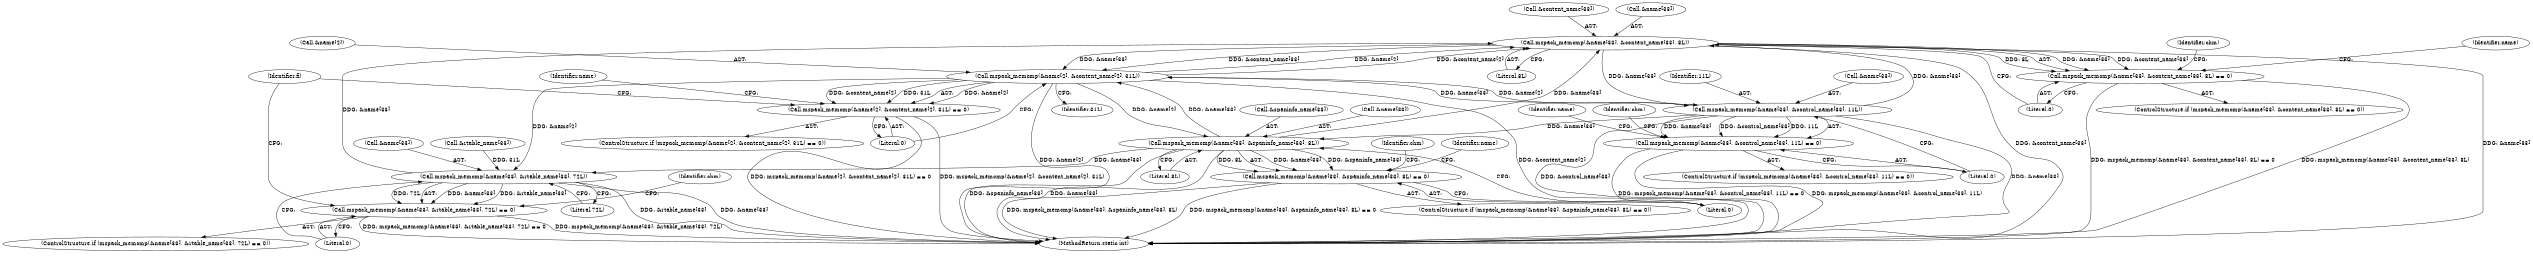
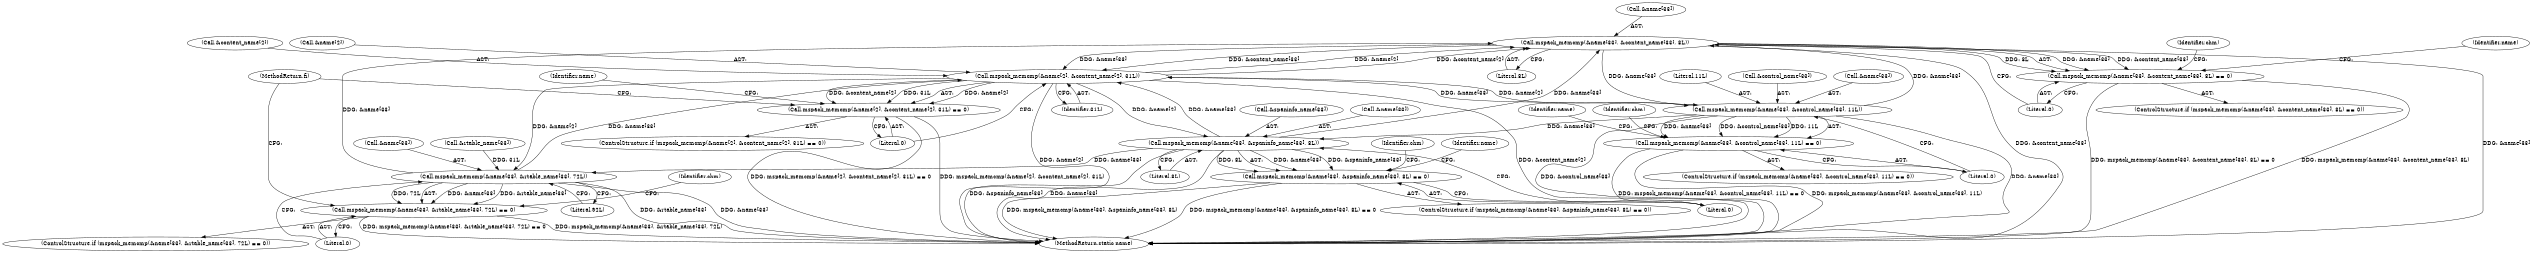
(1559, 10) -> none
none -> (235, 43)
(285, 77) -> (285, 77)
(1690, 77) -> (1690, 77)
none -> (1777, 77)
none -> (1076, 94)
none -> (719, 105)
(587, 210) -> (587, 210)
(1094, 244) -> (1094, 244)
